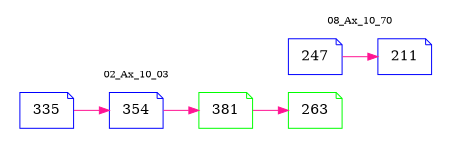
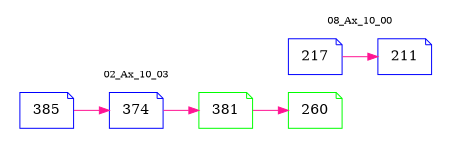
(360, 21) -> (360, 21)
(315, 57) -> (315, 57)
(47, 110) -> (47, 110)
(136, 110) -> (136, 110)
(315, 110) -> (315, 110)
